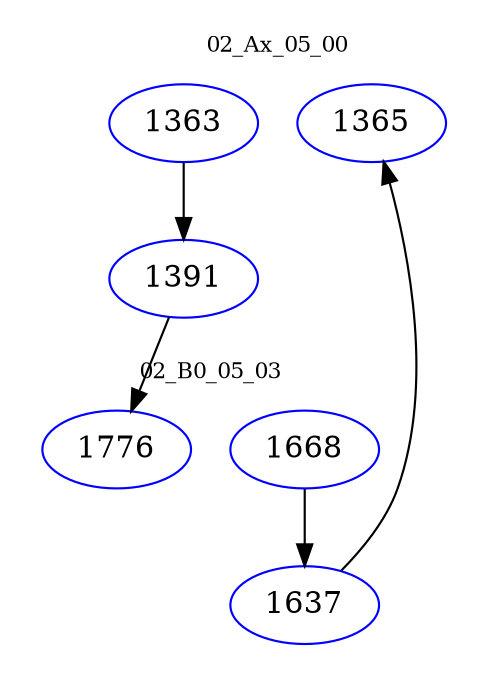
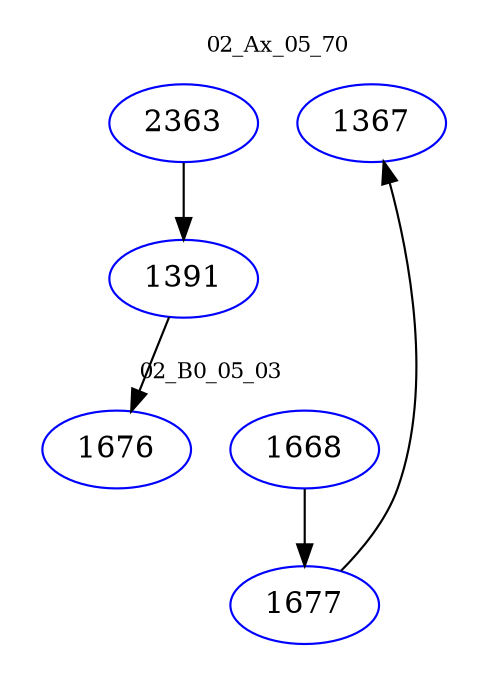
(278, 46) -> (278, 46)
(184, 123) -> (184, 123)
(372, 123) -> (372, 123)
(117, 450) -> (117, 450)
(305, 605) -> (305, 605)
